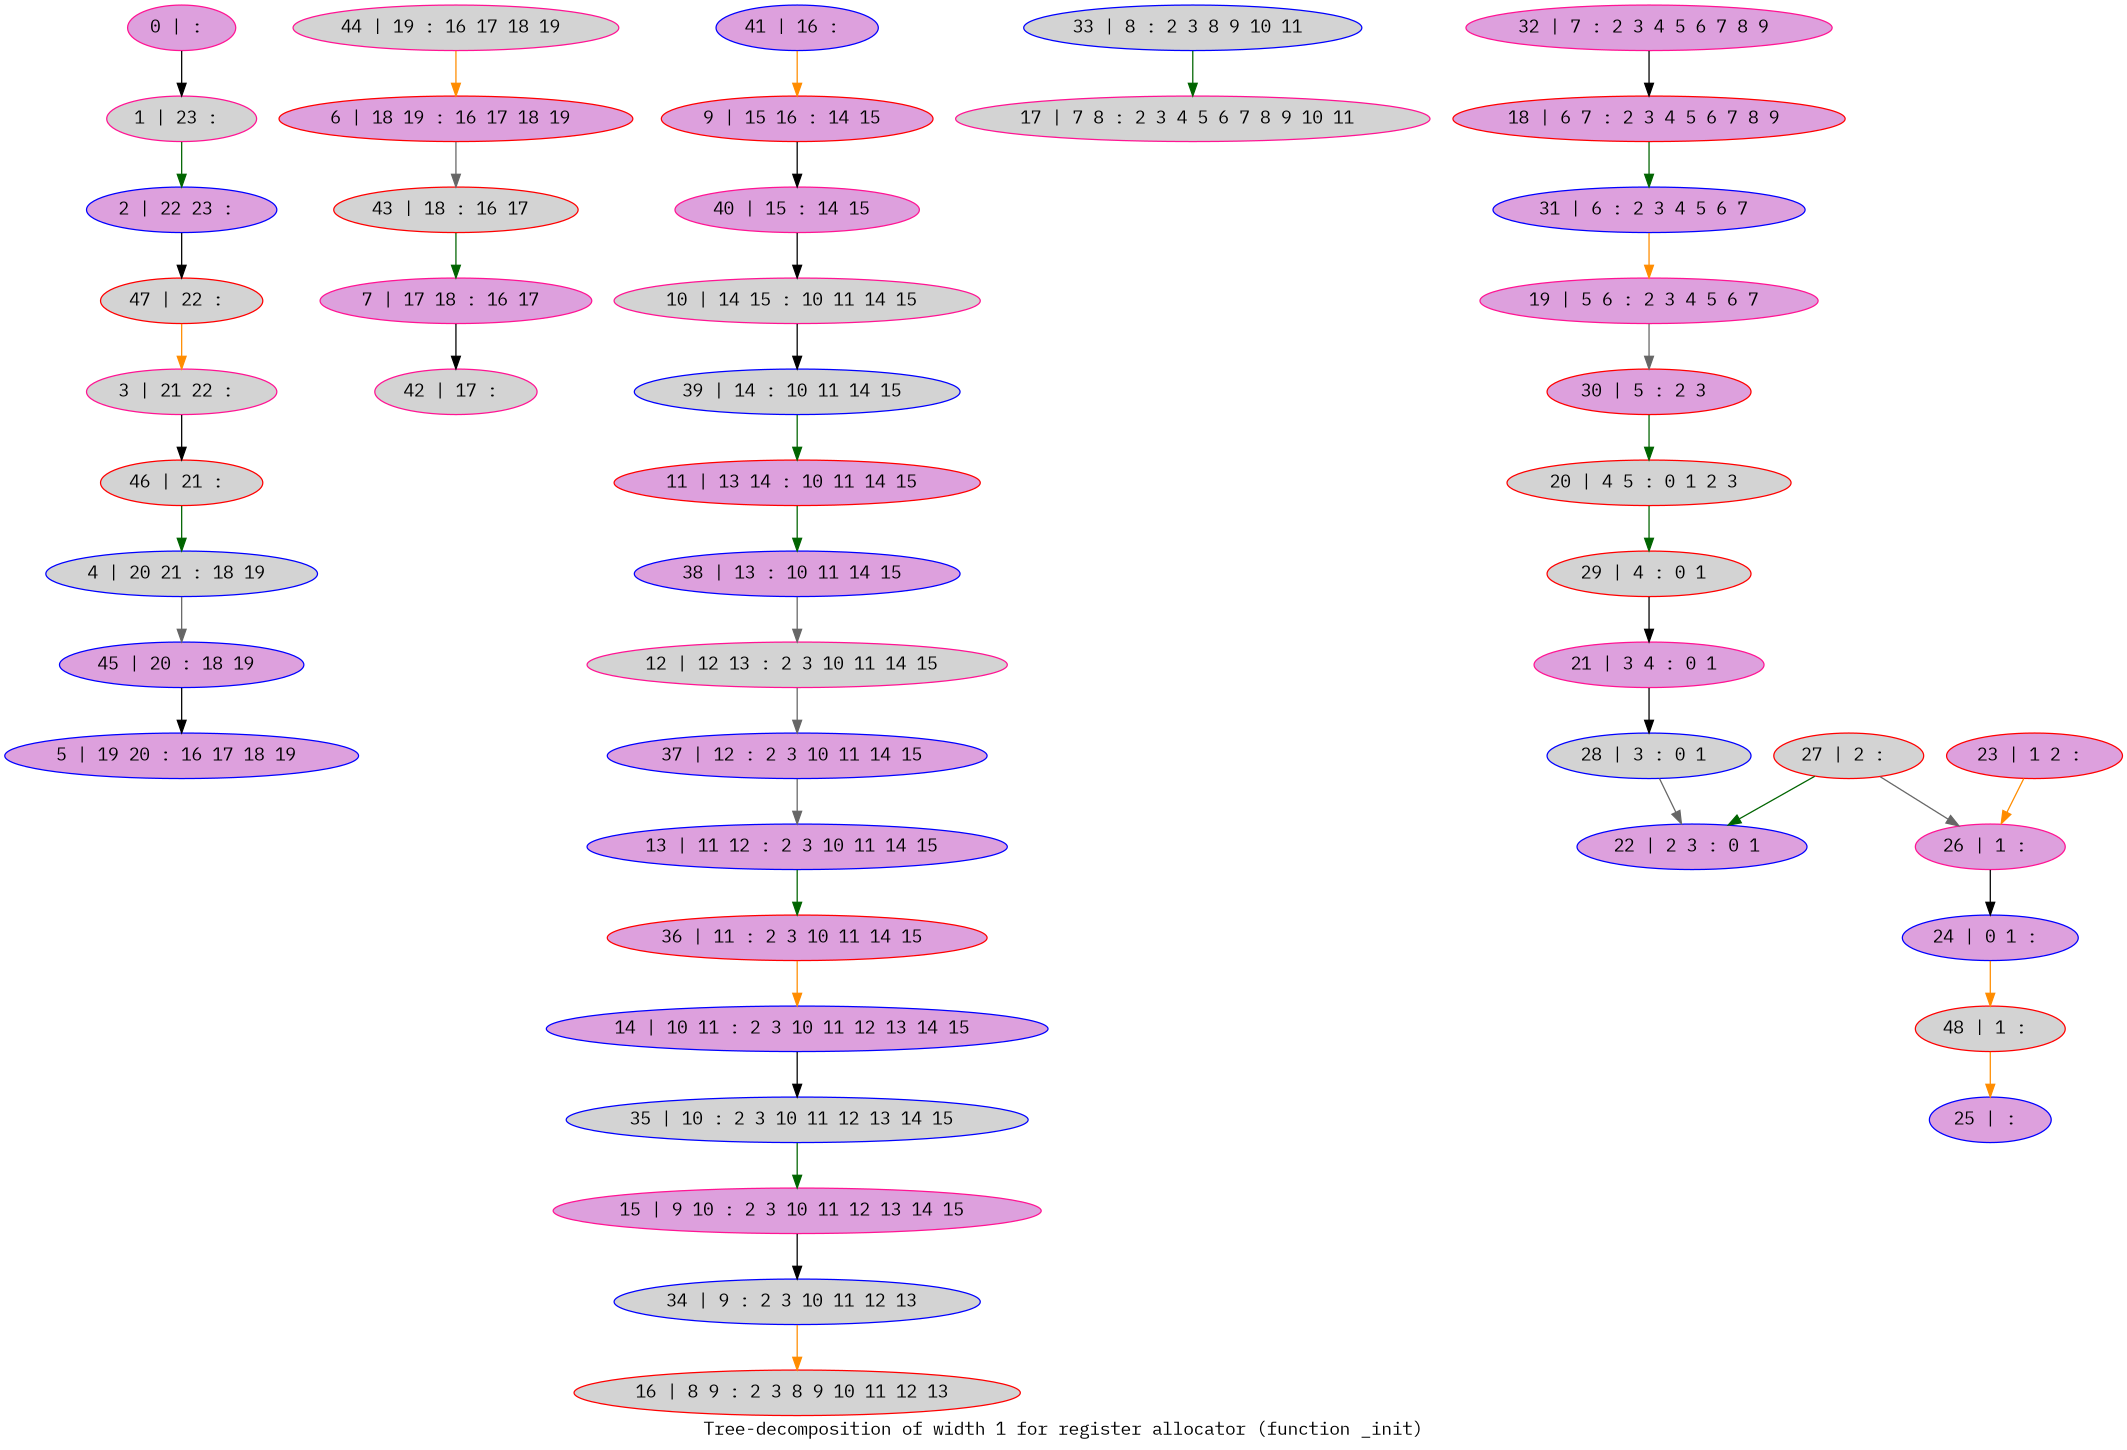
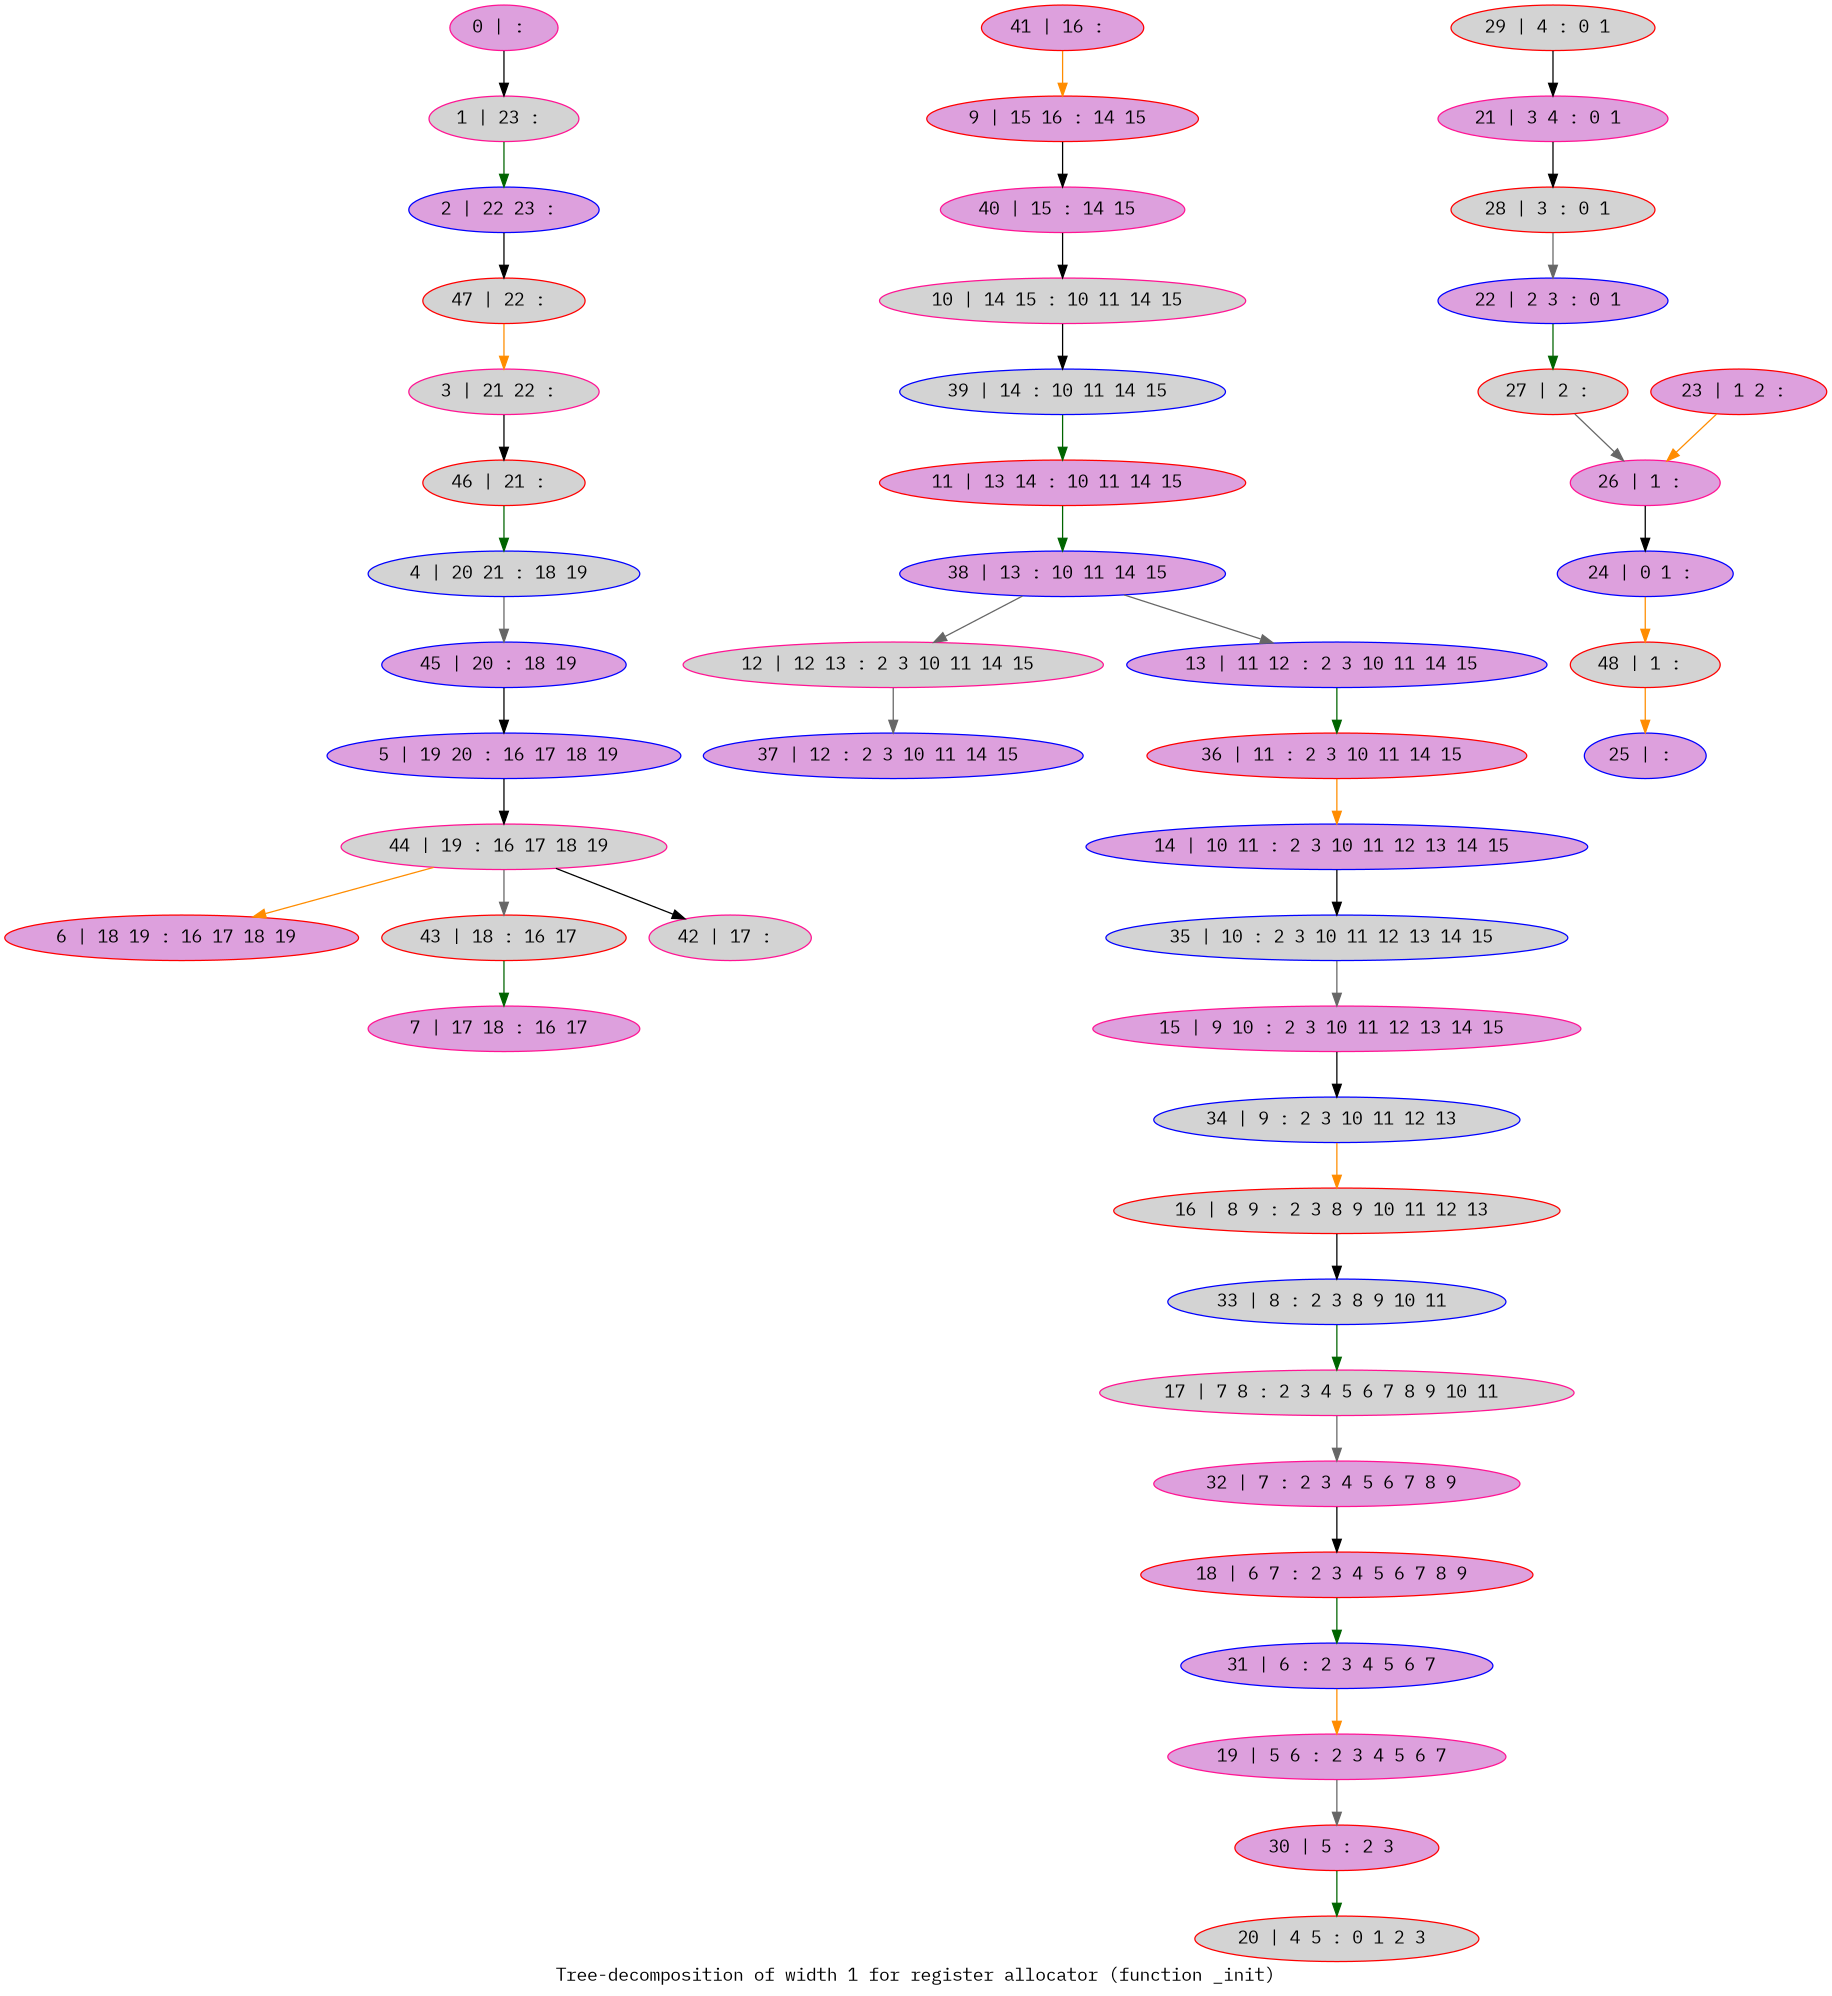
(797, 28) -> (1063, 28)
(456, 158) -> (504, 886)
(456, 340) -> (615, 891)
(1649, 522) -> none
(1649, 756) -> (1553, 210)
none -> (504, 795)
(797, 795) -> (1192, 617)
(1777, 798) -> (1553, 340)
(797, 1159) -> (1337, 977)
none -> (1337, 1250)
none -> (1337, 1432)
